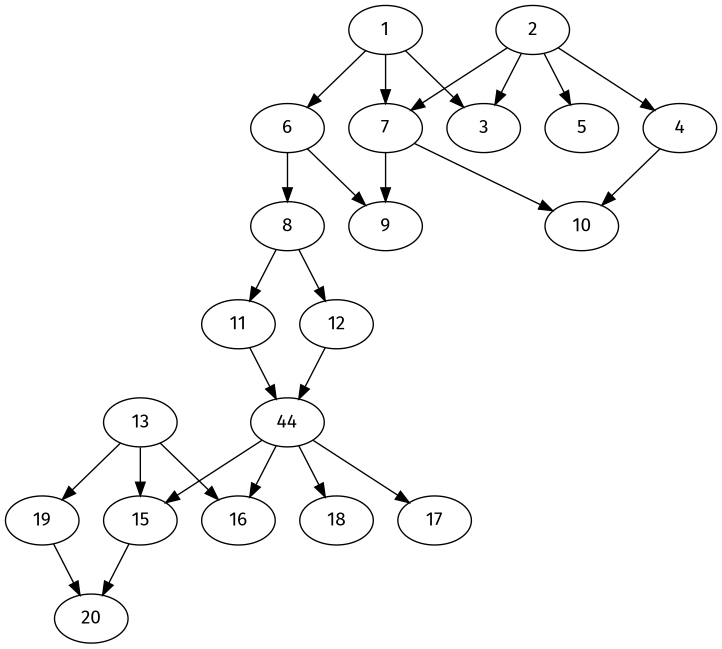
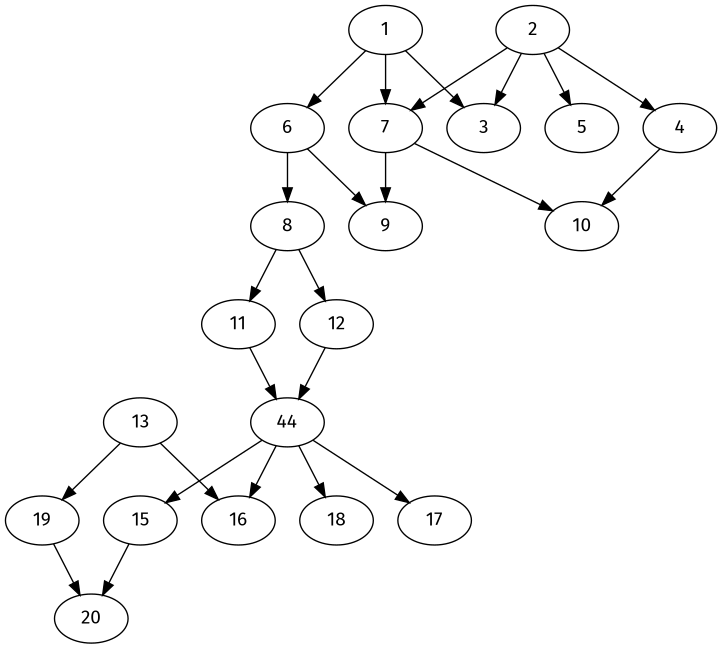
(140, 465) -> none
